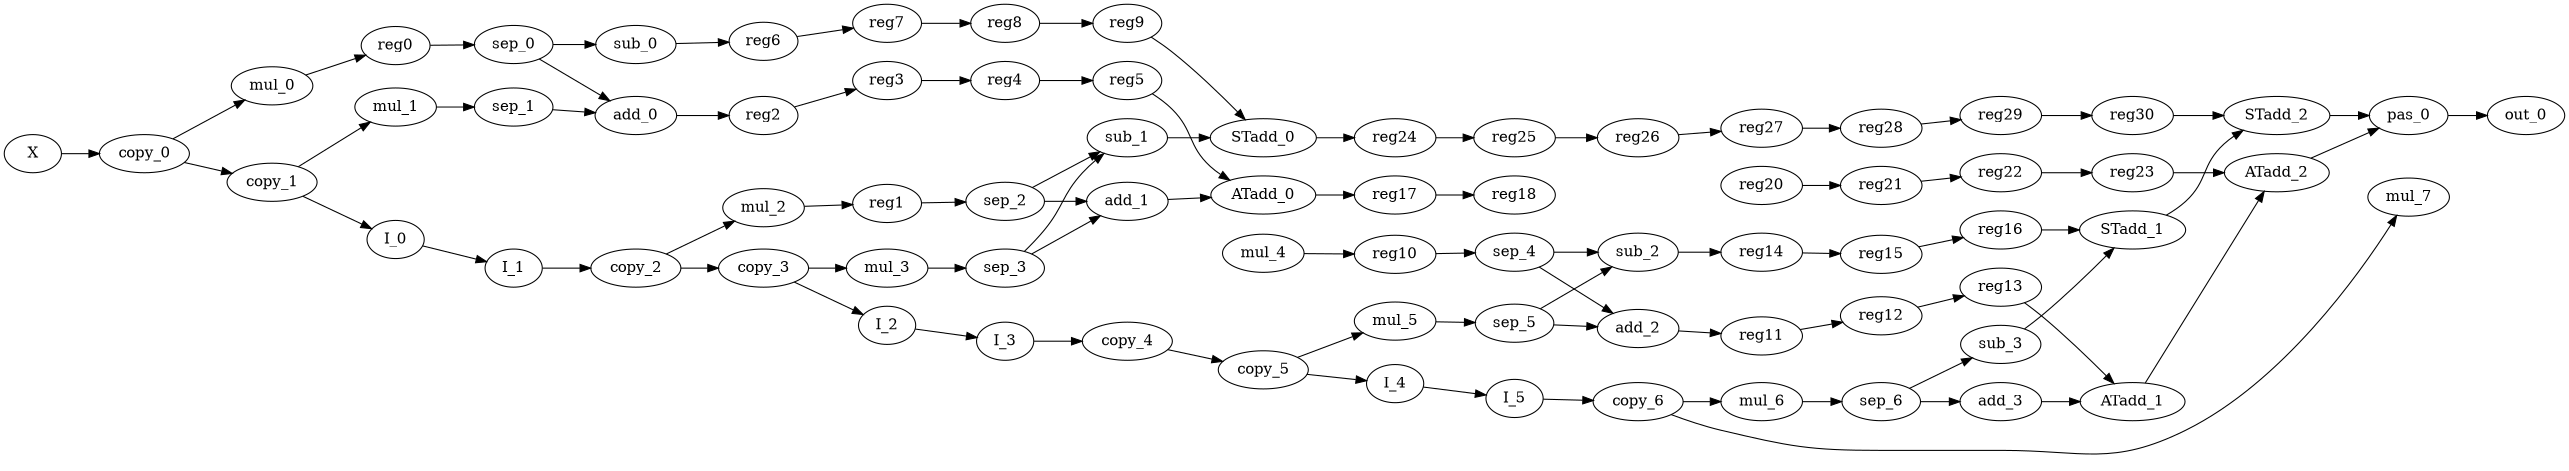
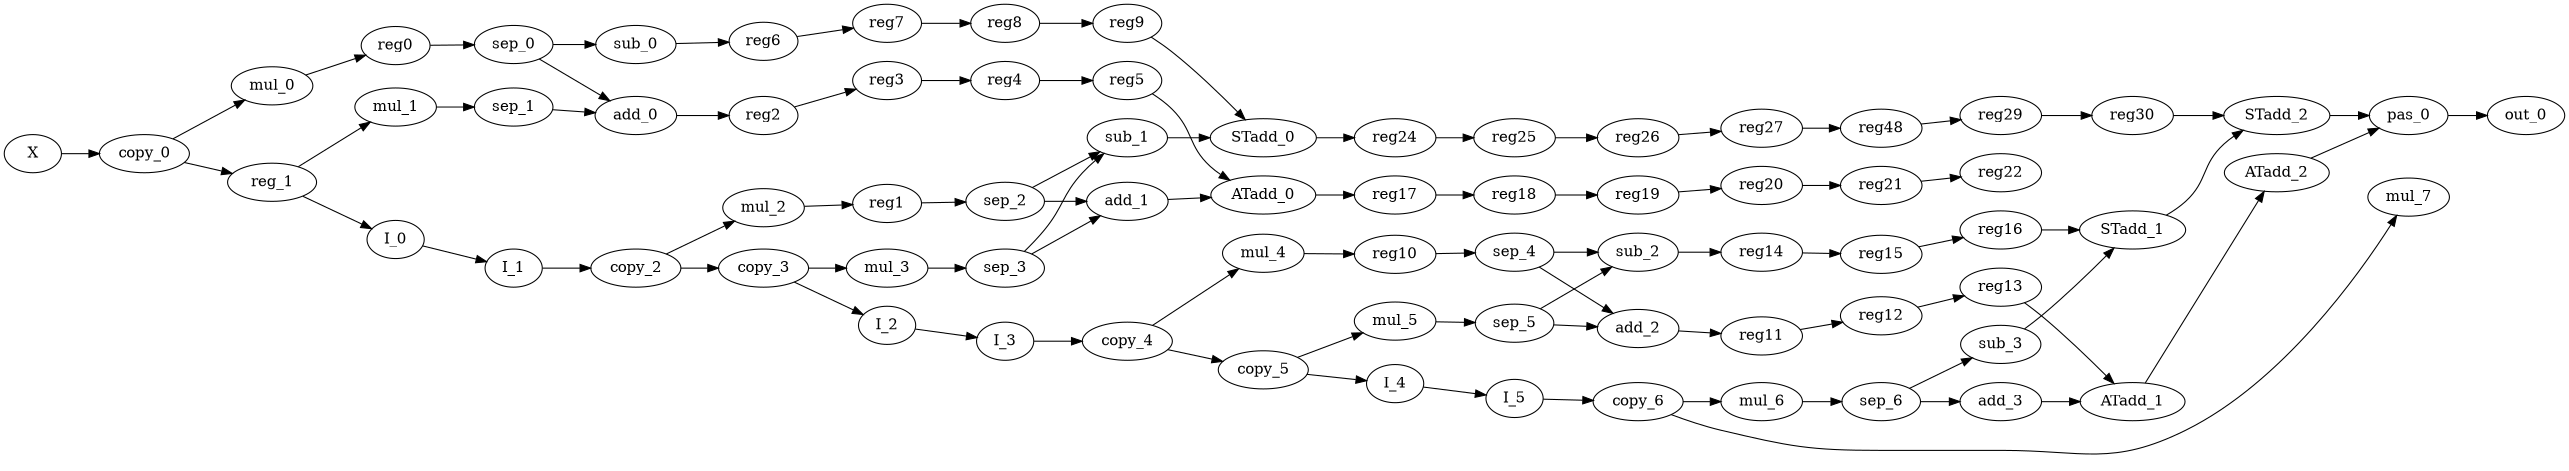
(1881, 128) -> (1881, 128)
(2133, 173) -> none
(272, 182) -> (272, 182)
none -> (1638, 195)
none -> (1191, 300)
